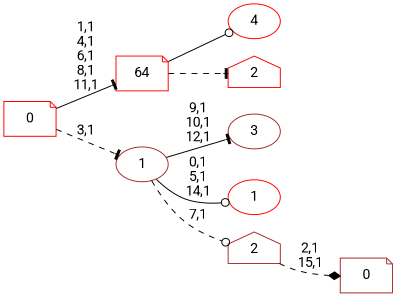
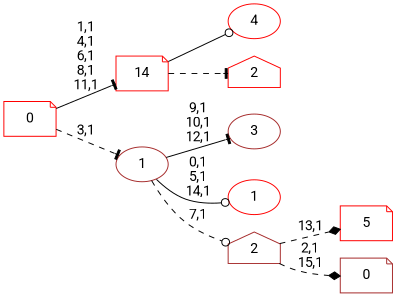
(142, 73) -> (142, 73)
none -> (366, 223)
